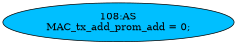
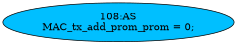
(118, 22) -> (118, 22)
